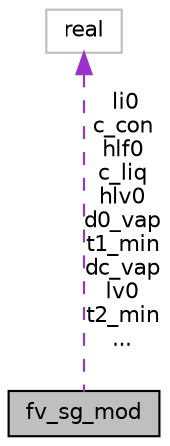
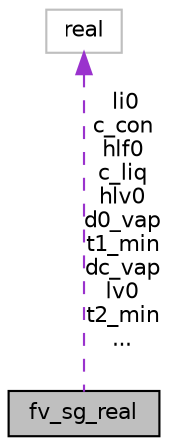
(84, 414) -> (84, 414)
